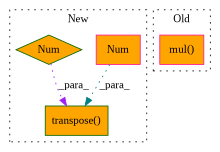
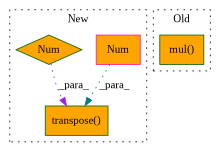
(182, 50) -> (182, 50)
